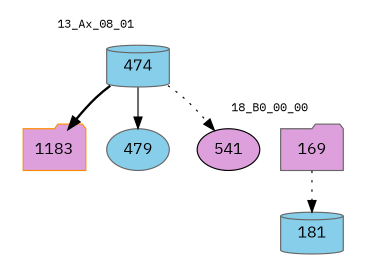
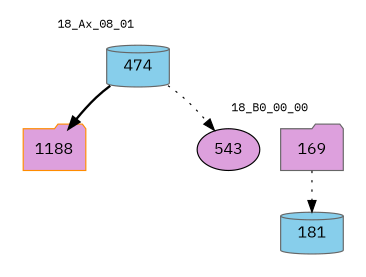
(96, 25) -> (96, 25)
(55, 150) -> (55, 150)
(138, 150) -> none
(228, 150) -> (228, 150)
